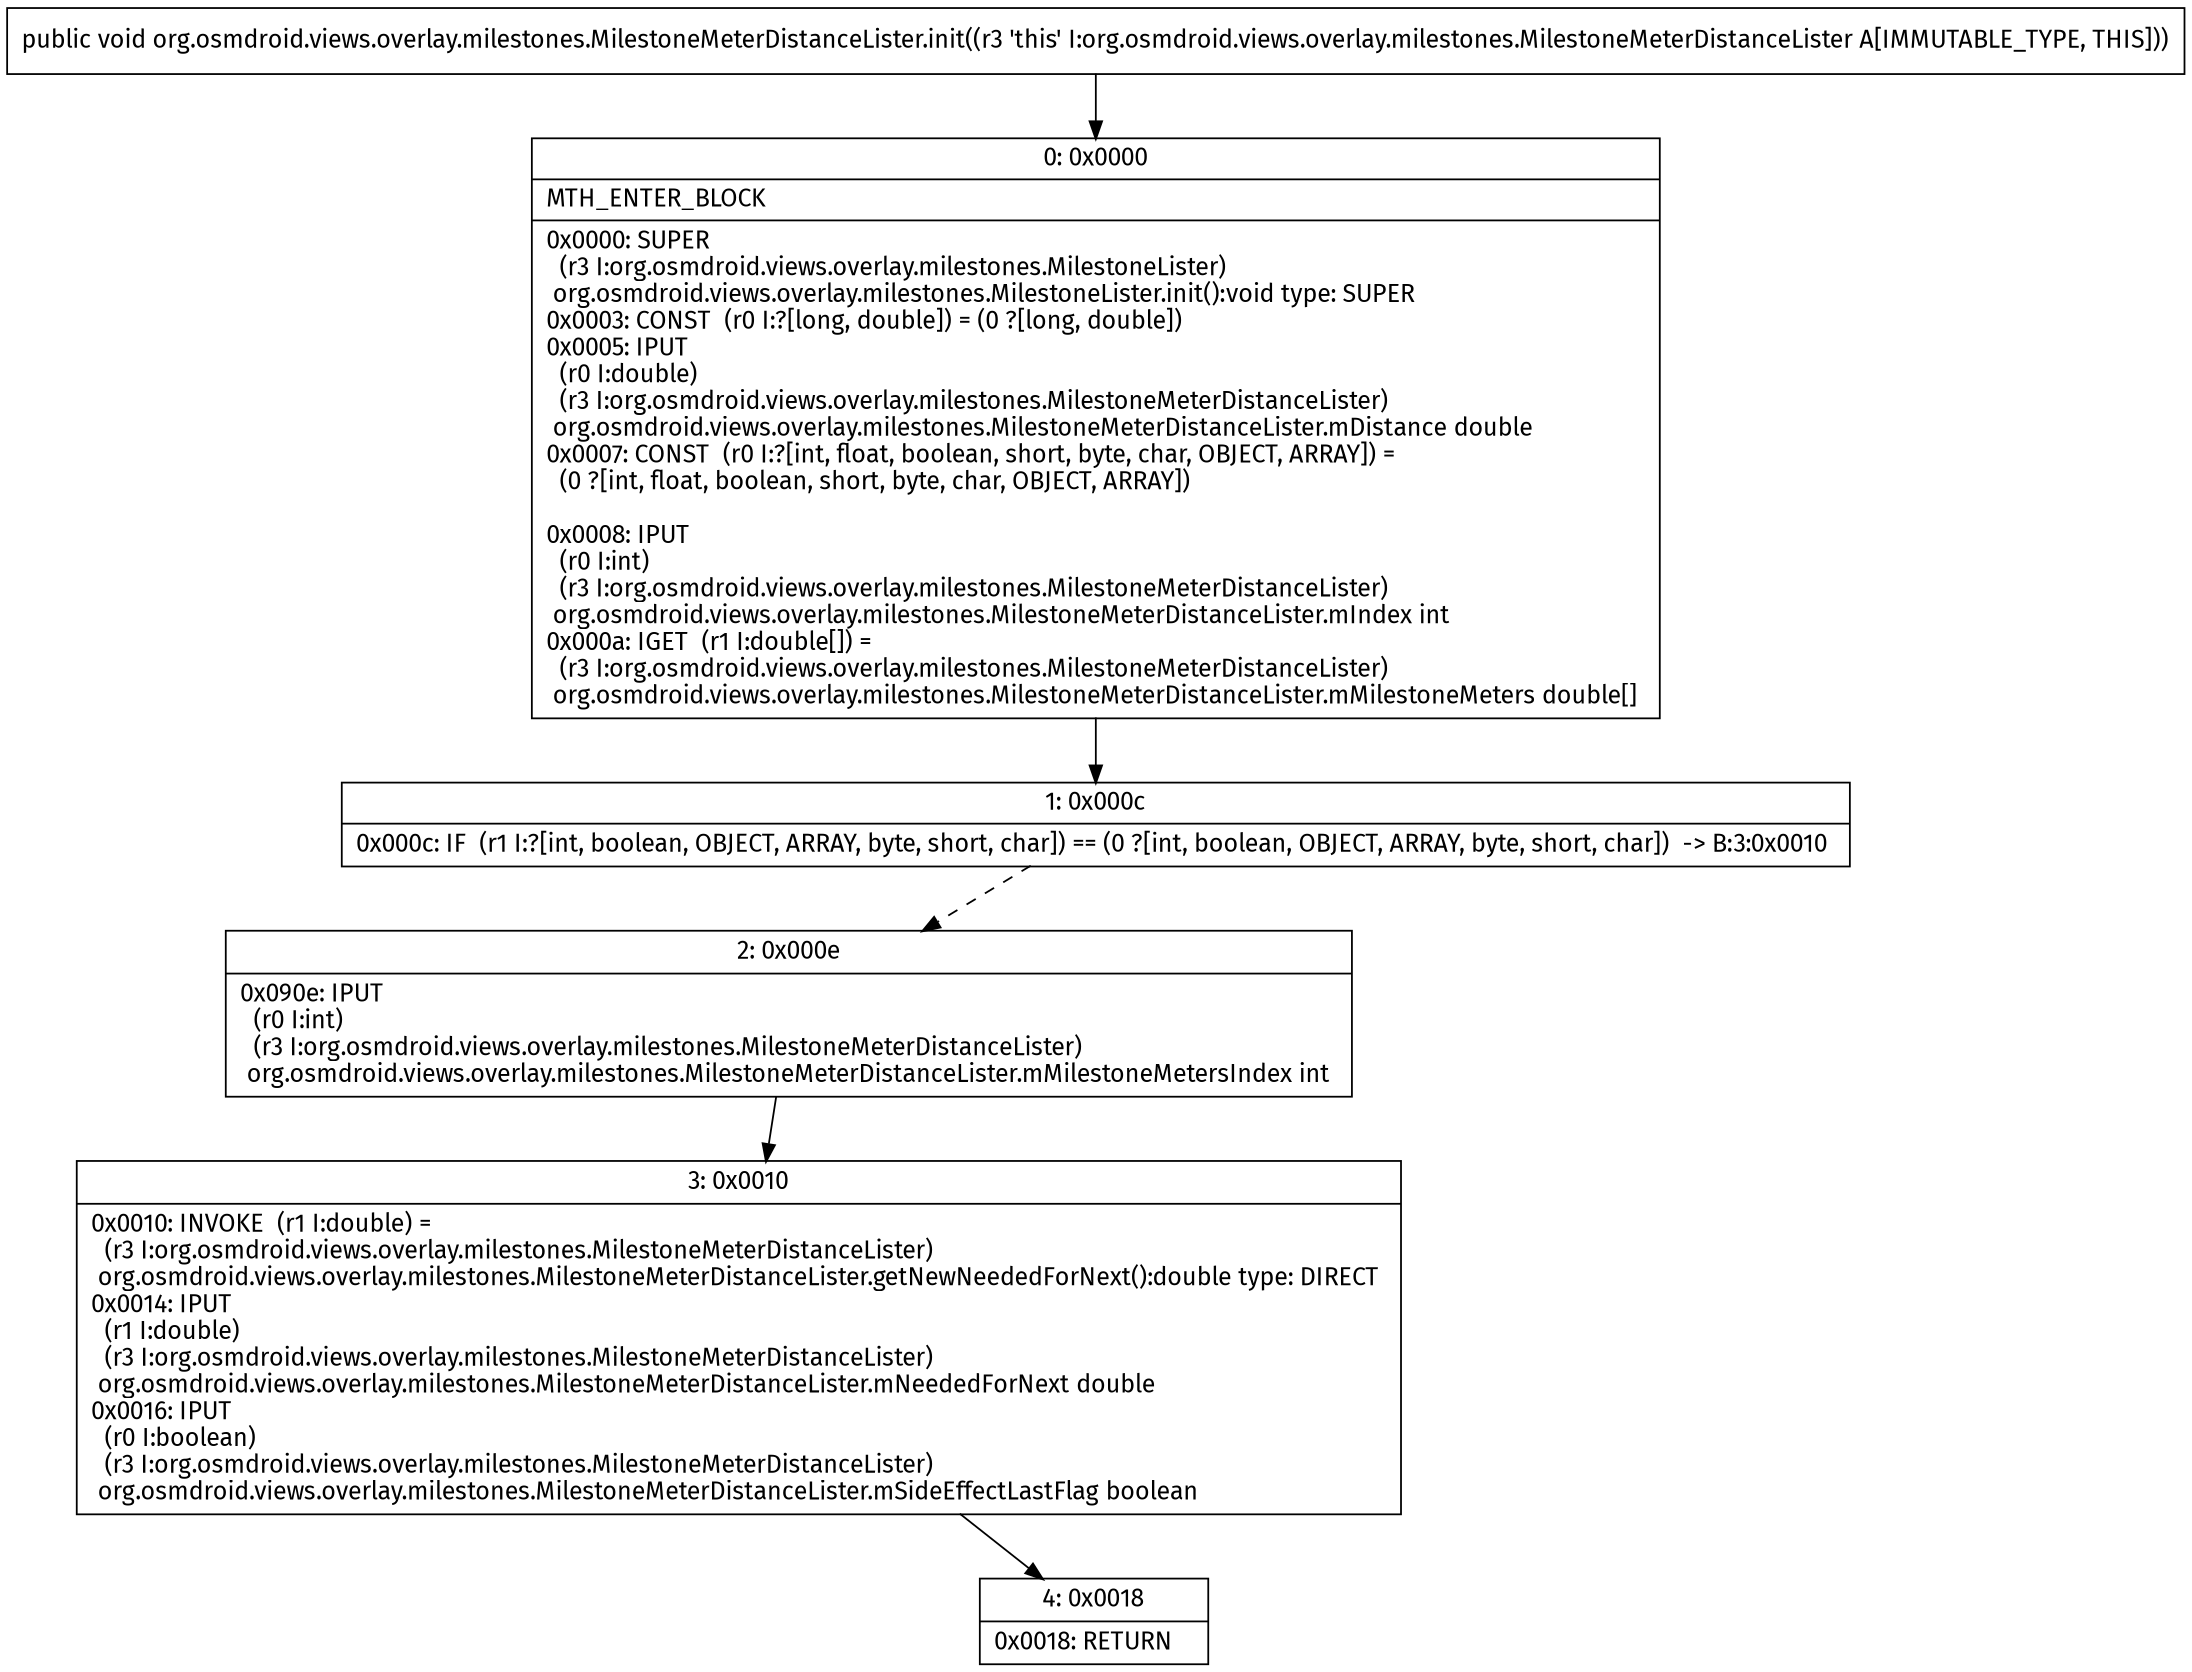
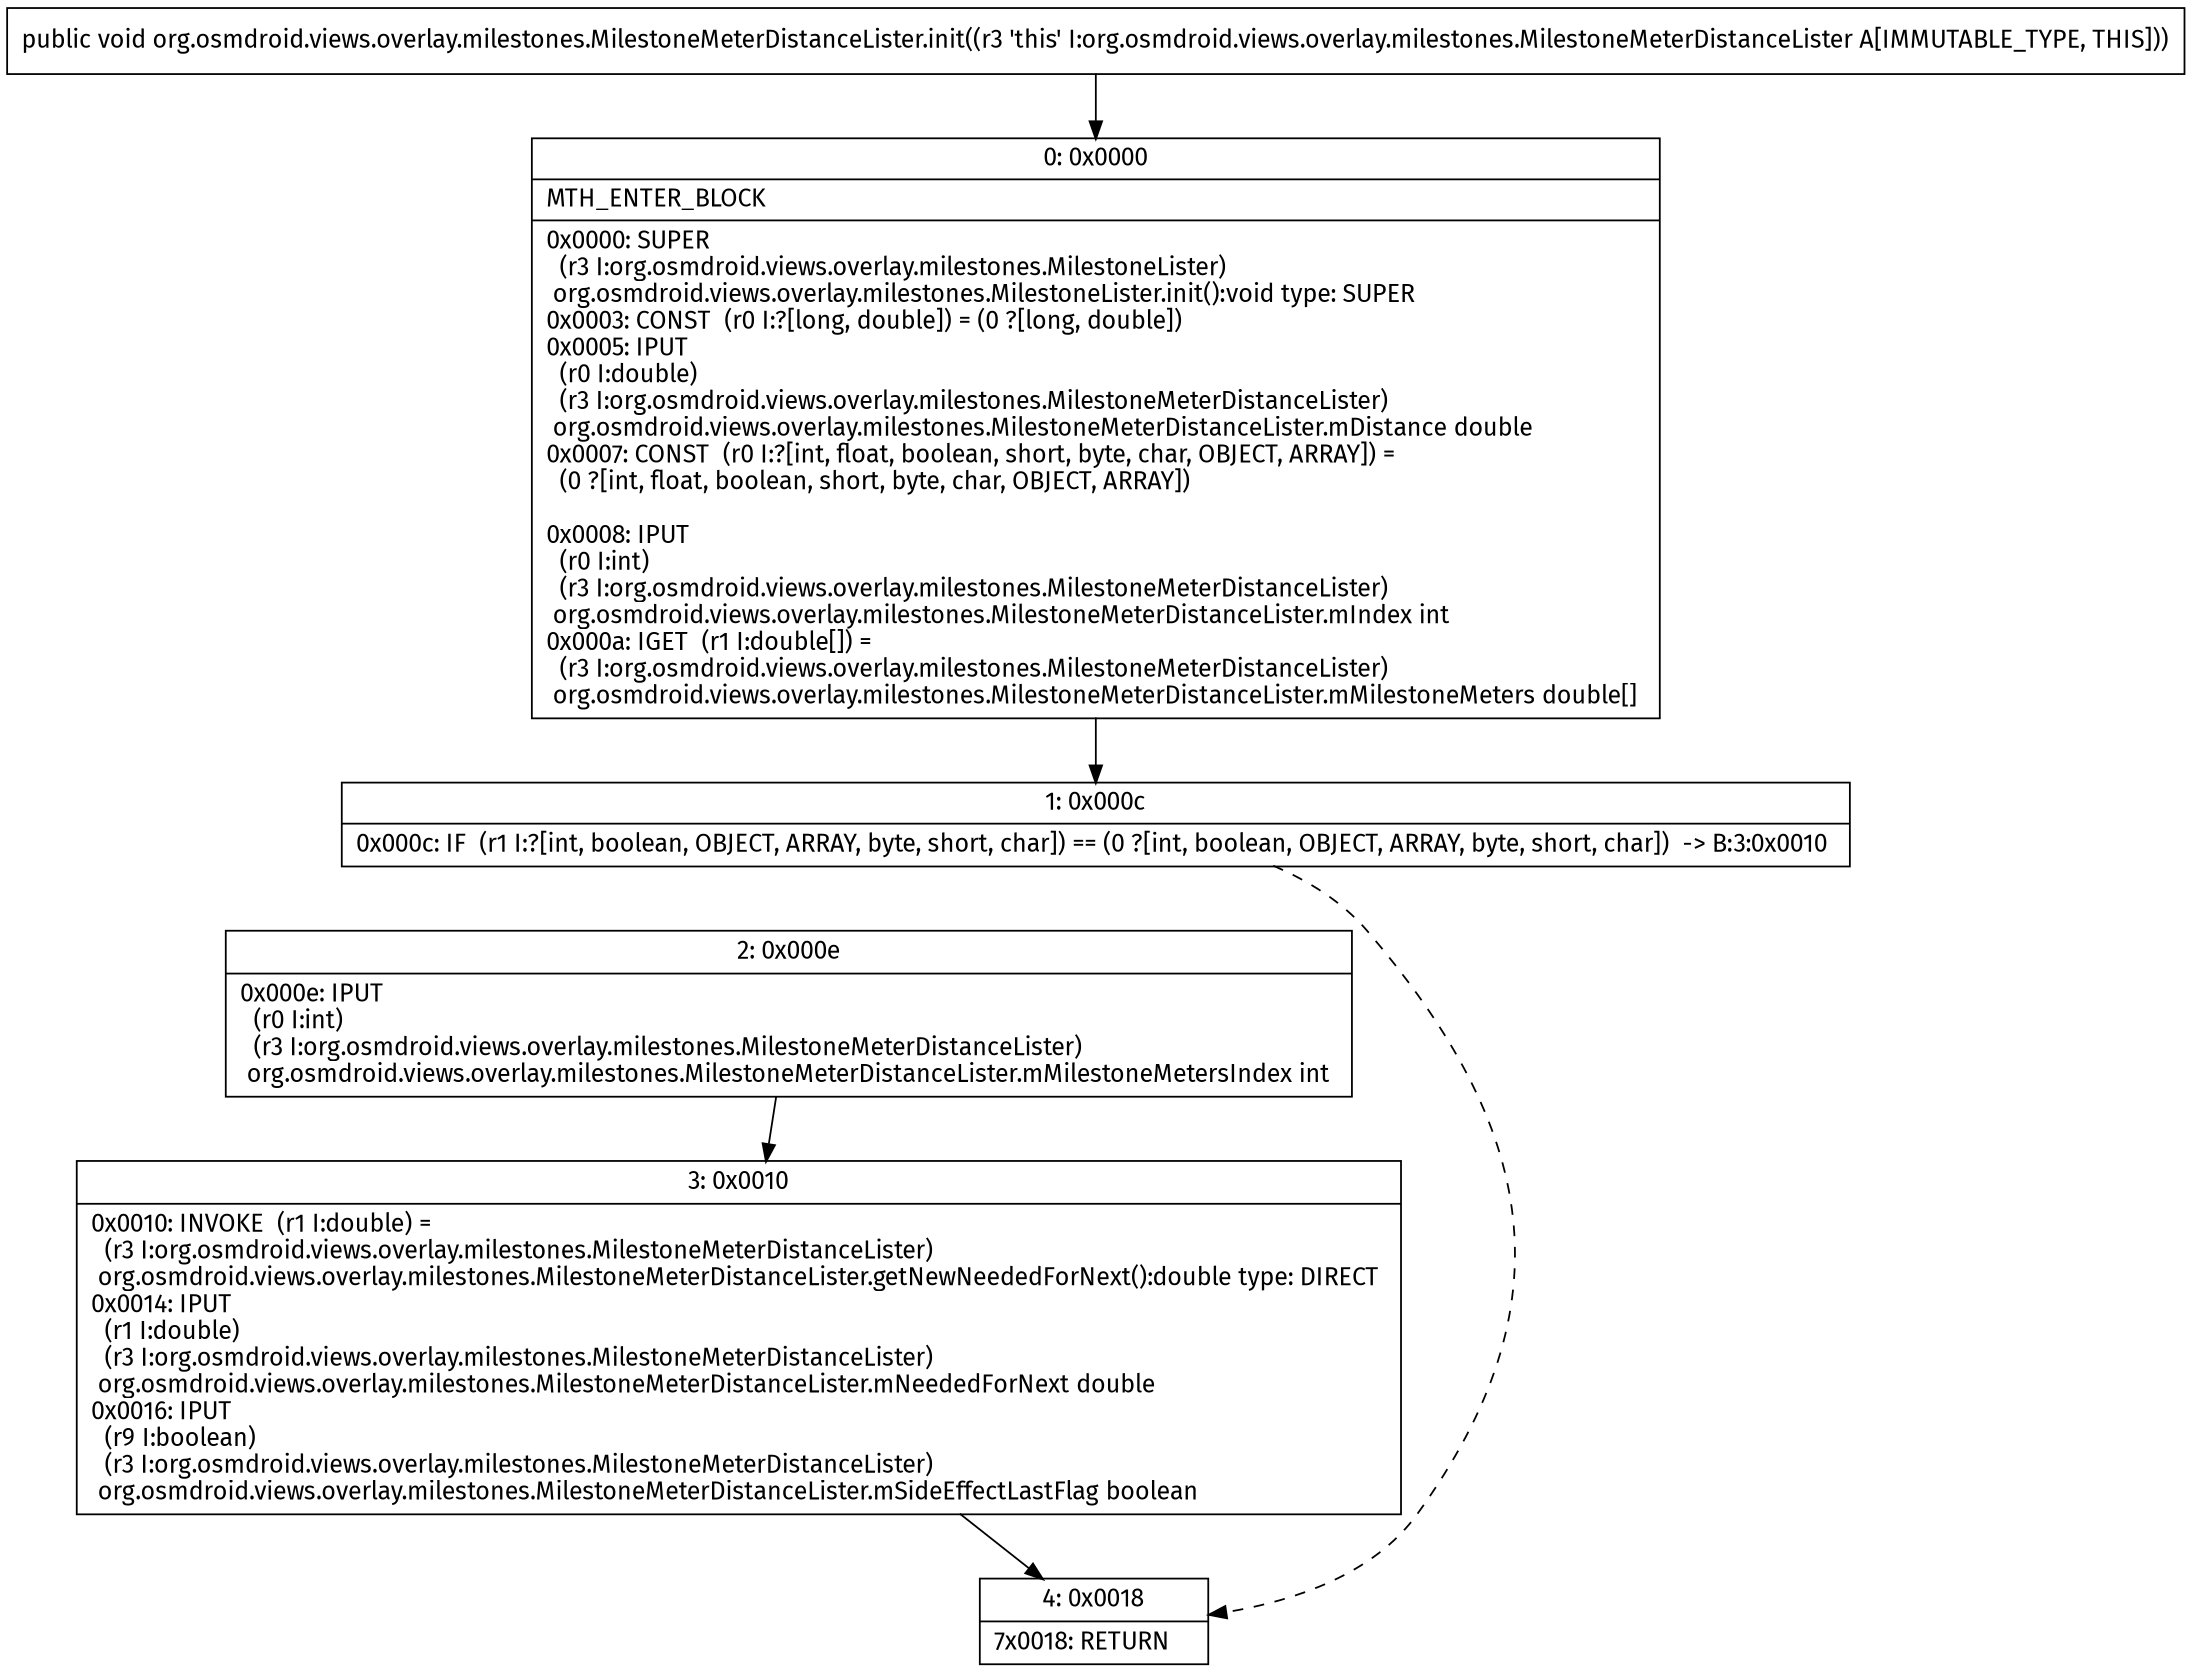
(984, 894) -> (1513, 1266)
(319, 994) -> (319, 994)
(174, 1438) -> (174, 1438)
(1094, 1642) -> (1092, 1642)
